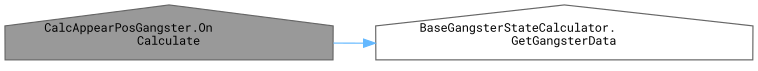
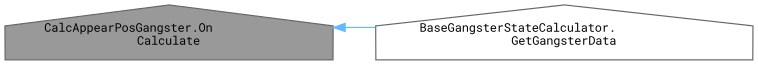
(348, 43) -> (360, 27)
